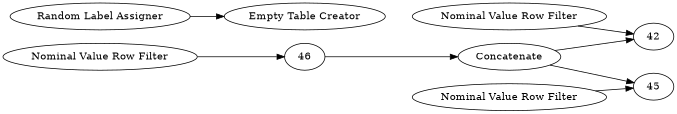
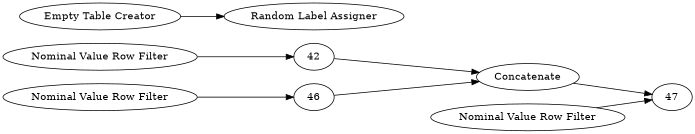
(203, 16) -> (199, 16)
(591, 45) -> (403, 65)
(654, 87) -> (672, 97)
